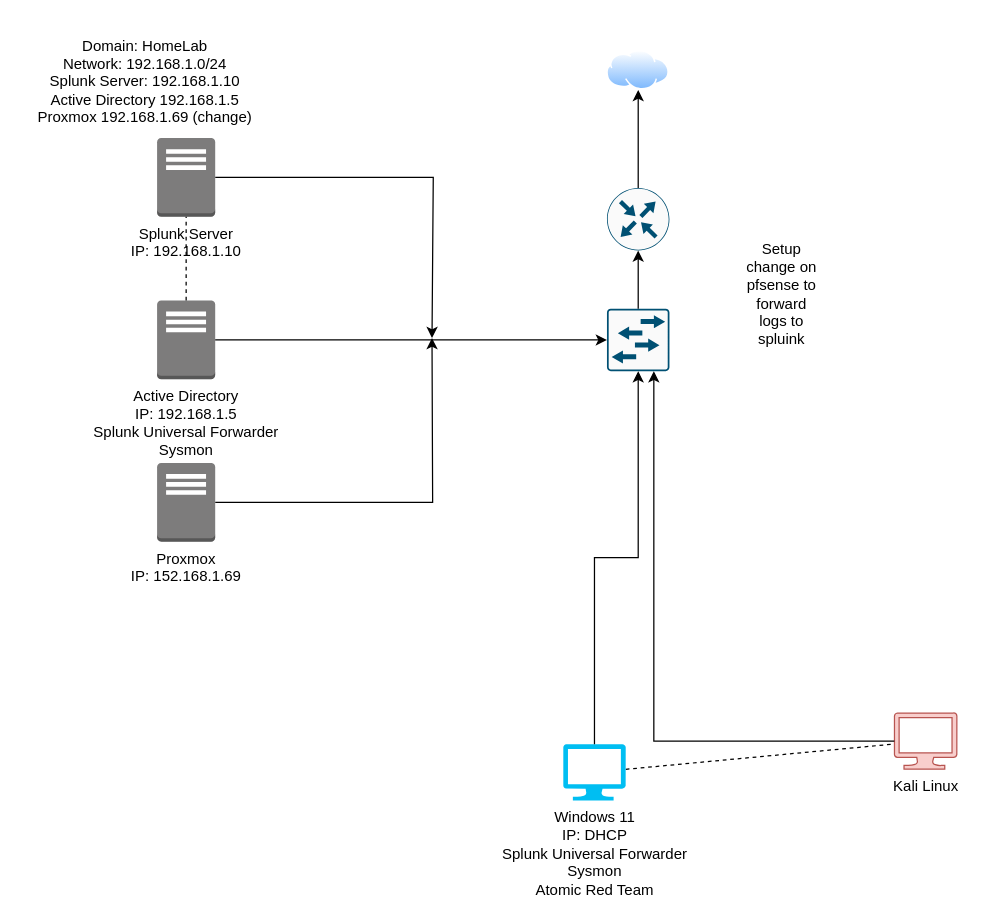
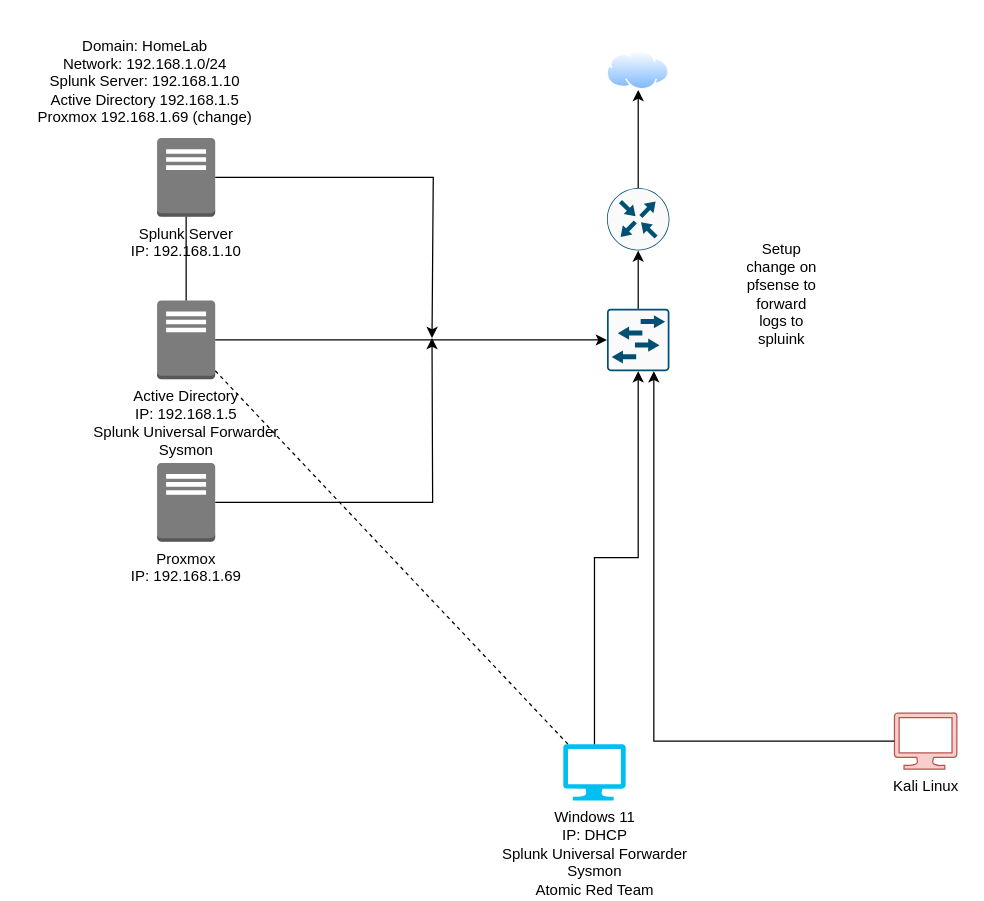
(186, 257) -> (186, 257)
(186, 569) -> (186, 569)
(759, 757) -> (392, 558)
